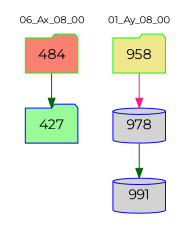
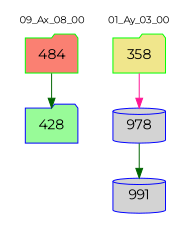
(52, 21) -> (52, 21)
(139, 21) -> (139, 21)
(139, 55) -> (139, 55)
(52, 126) -> (52, 126)
